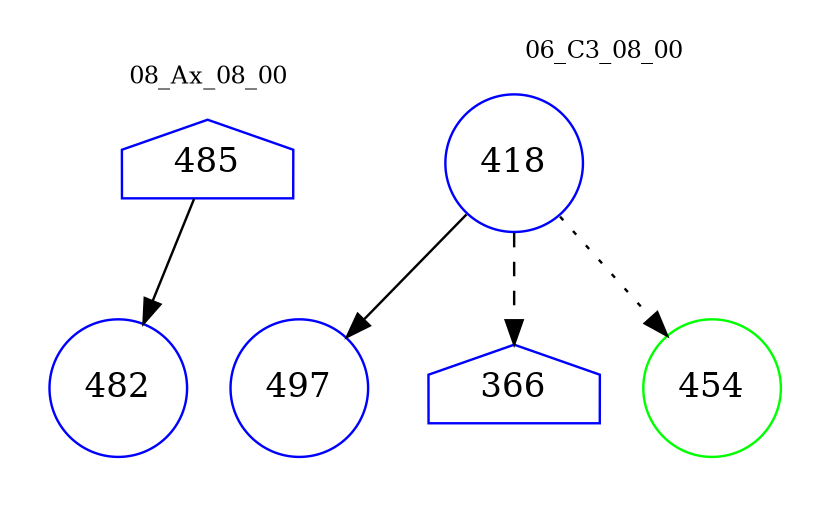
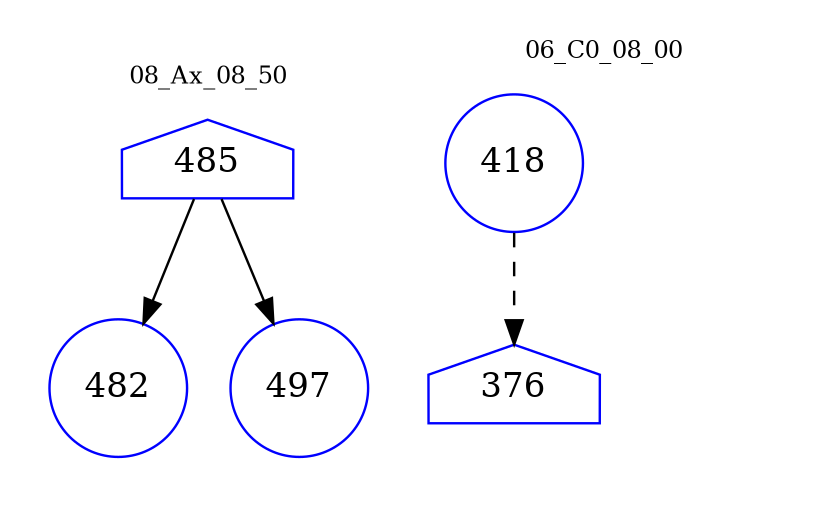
(605, 52) -> (605, 52)
(209, 77) -> (209, 77)
(423, 259) -> (243, 250)
(514, 388) -> (514, 388)
(712, 388) -> none
